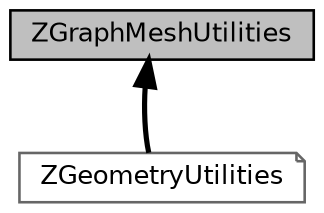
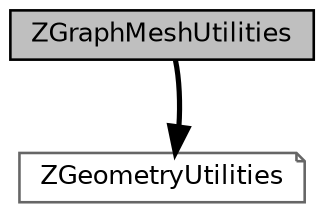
(145, 120) -> (179, 93)
